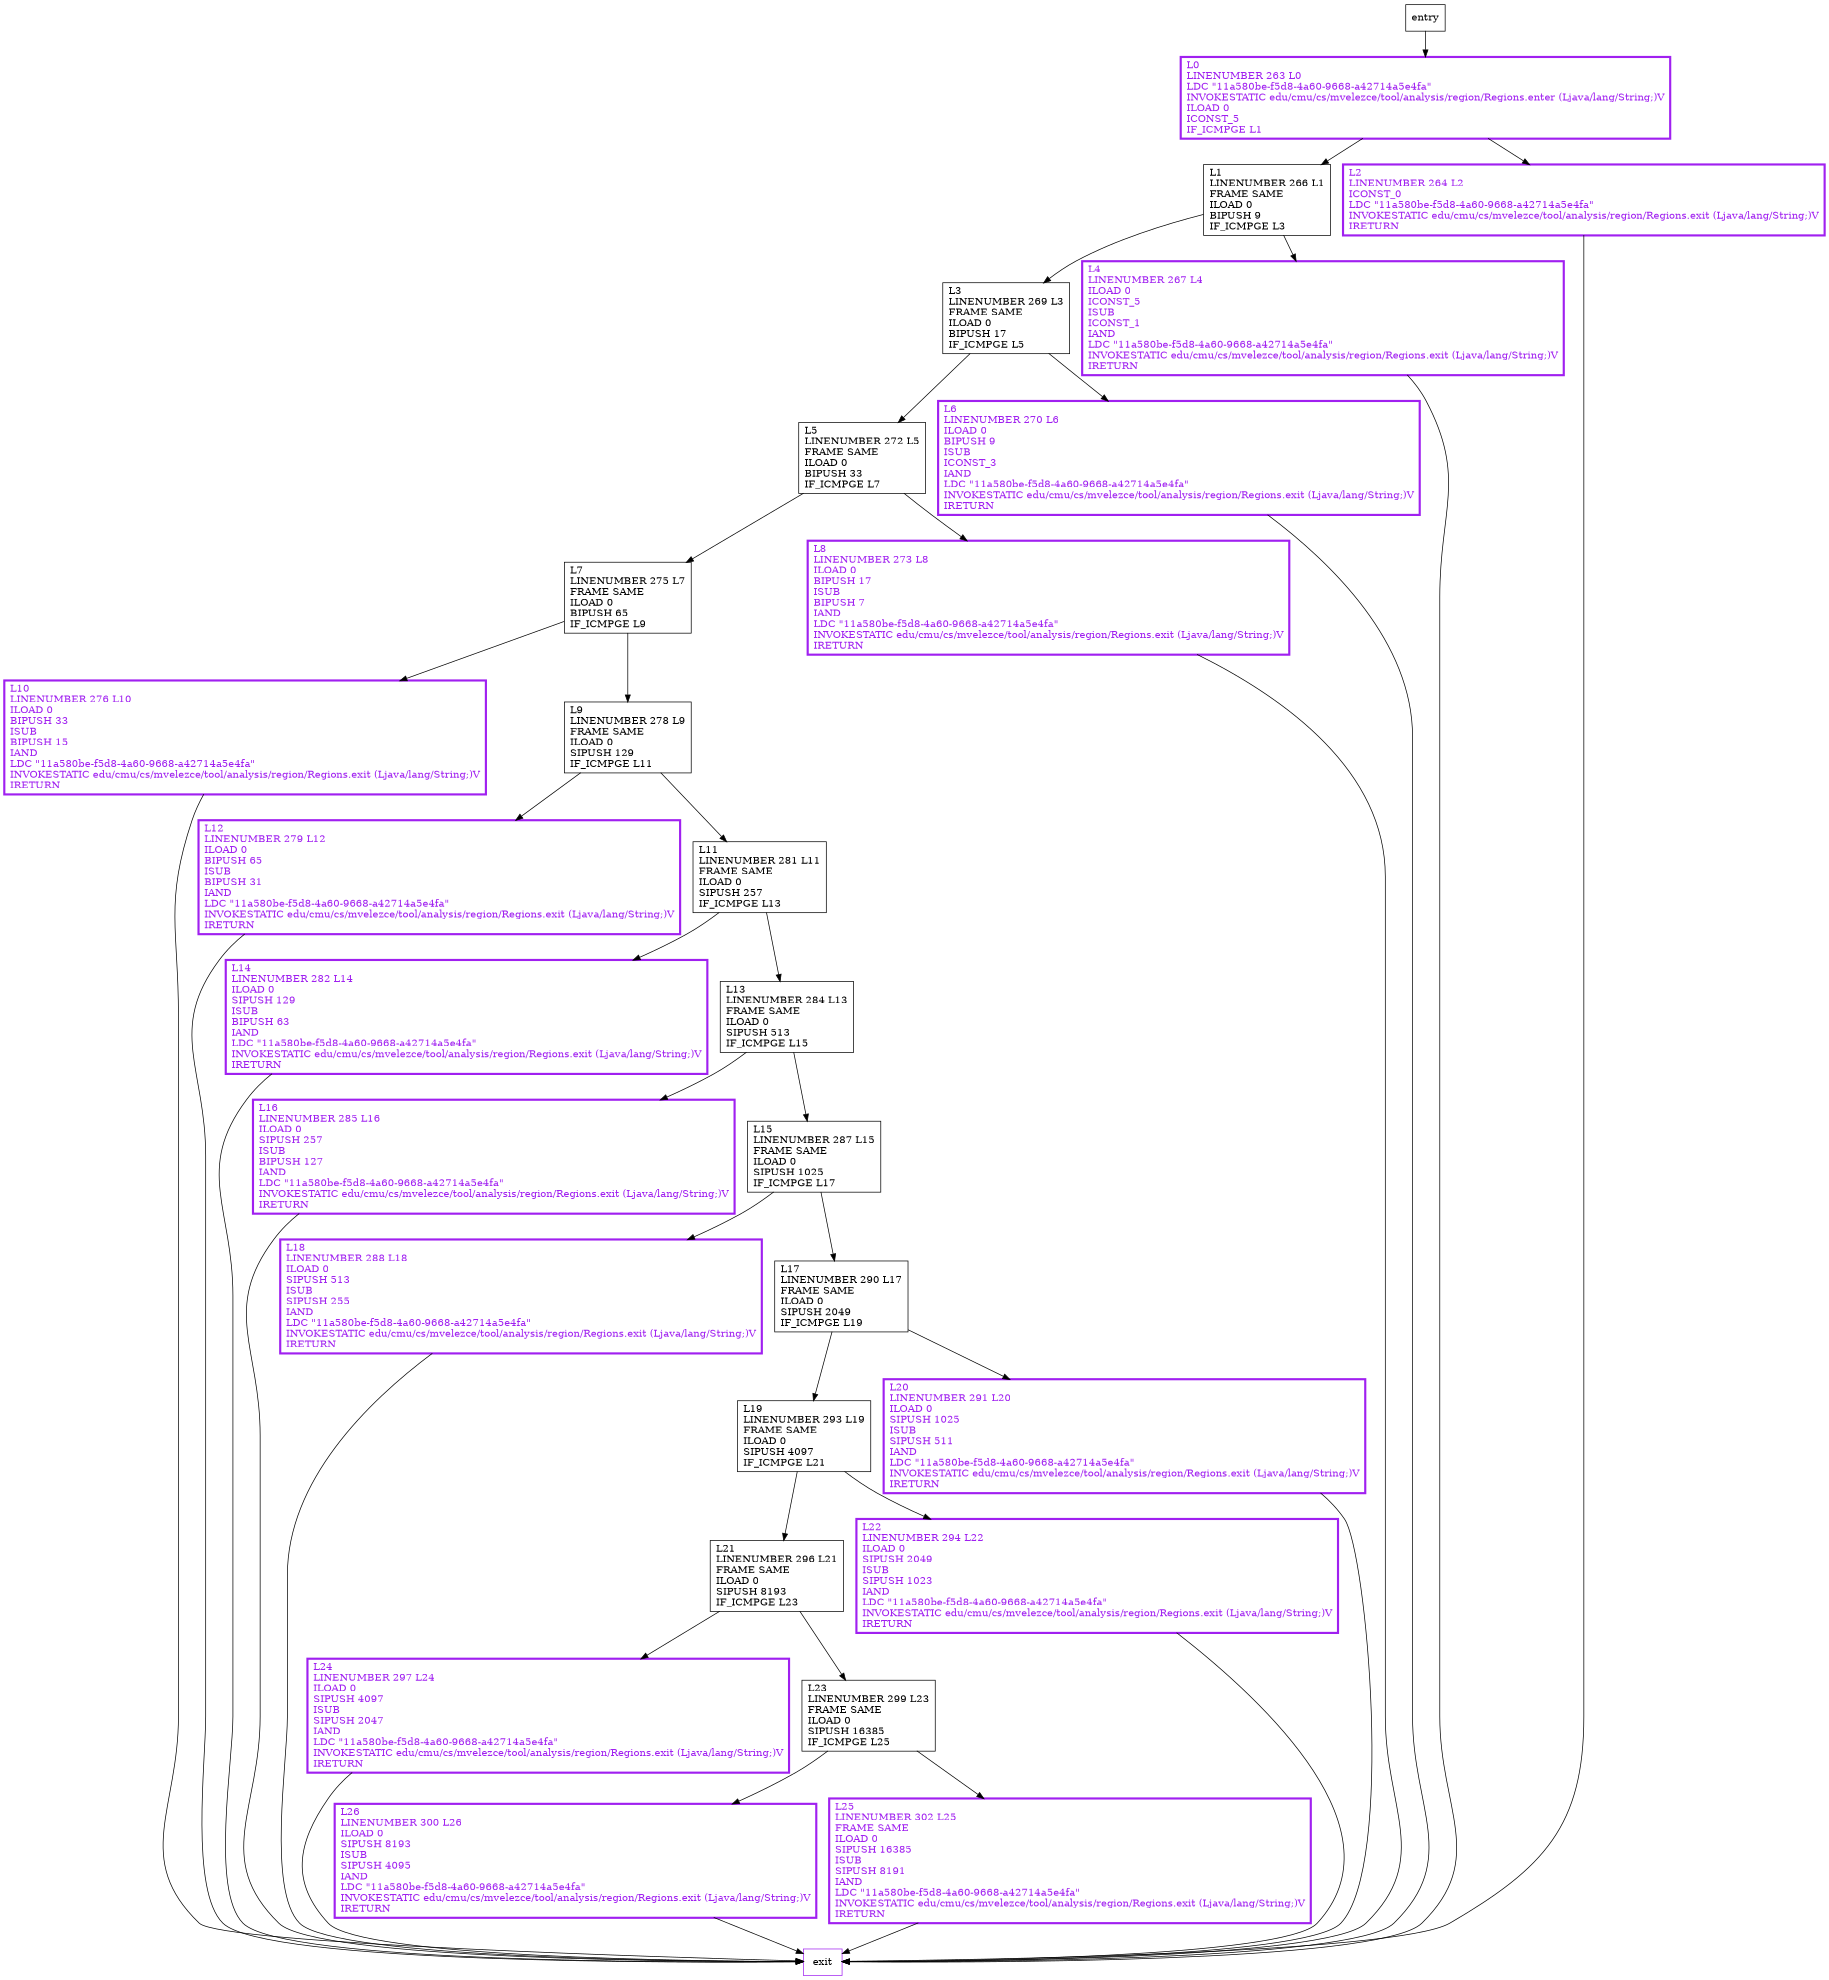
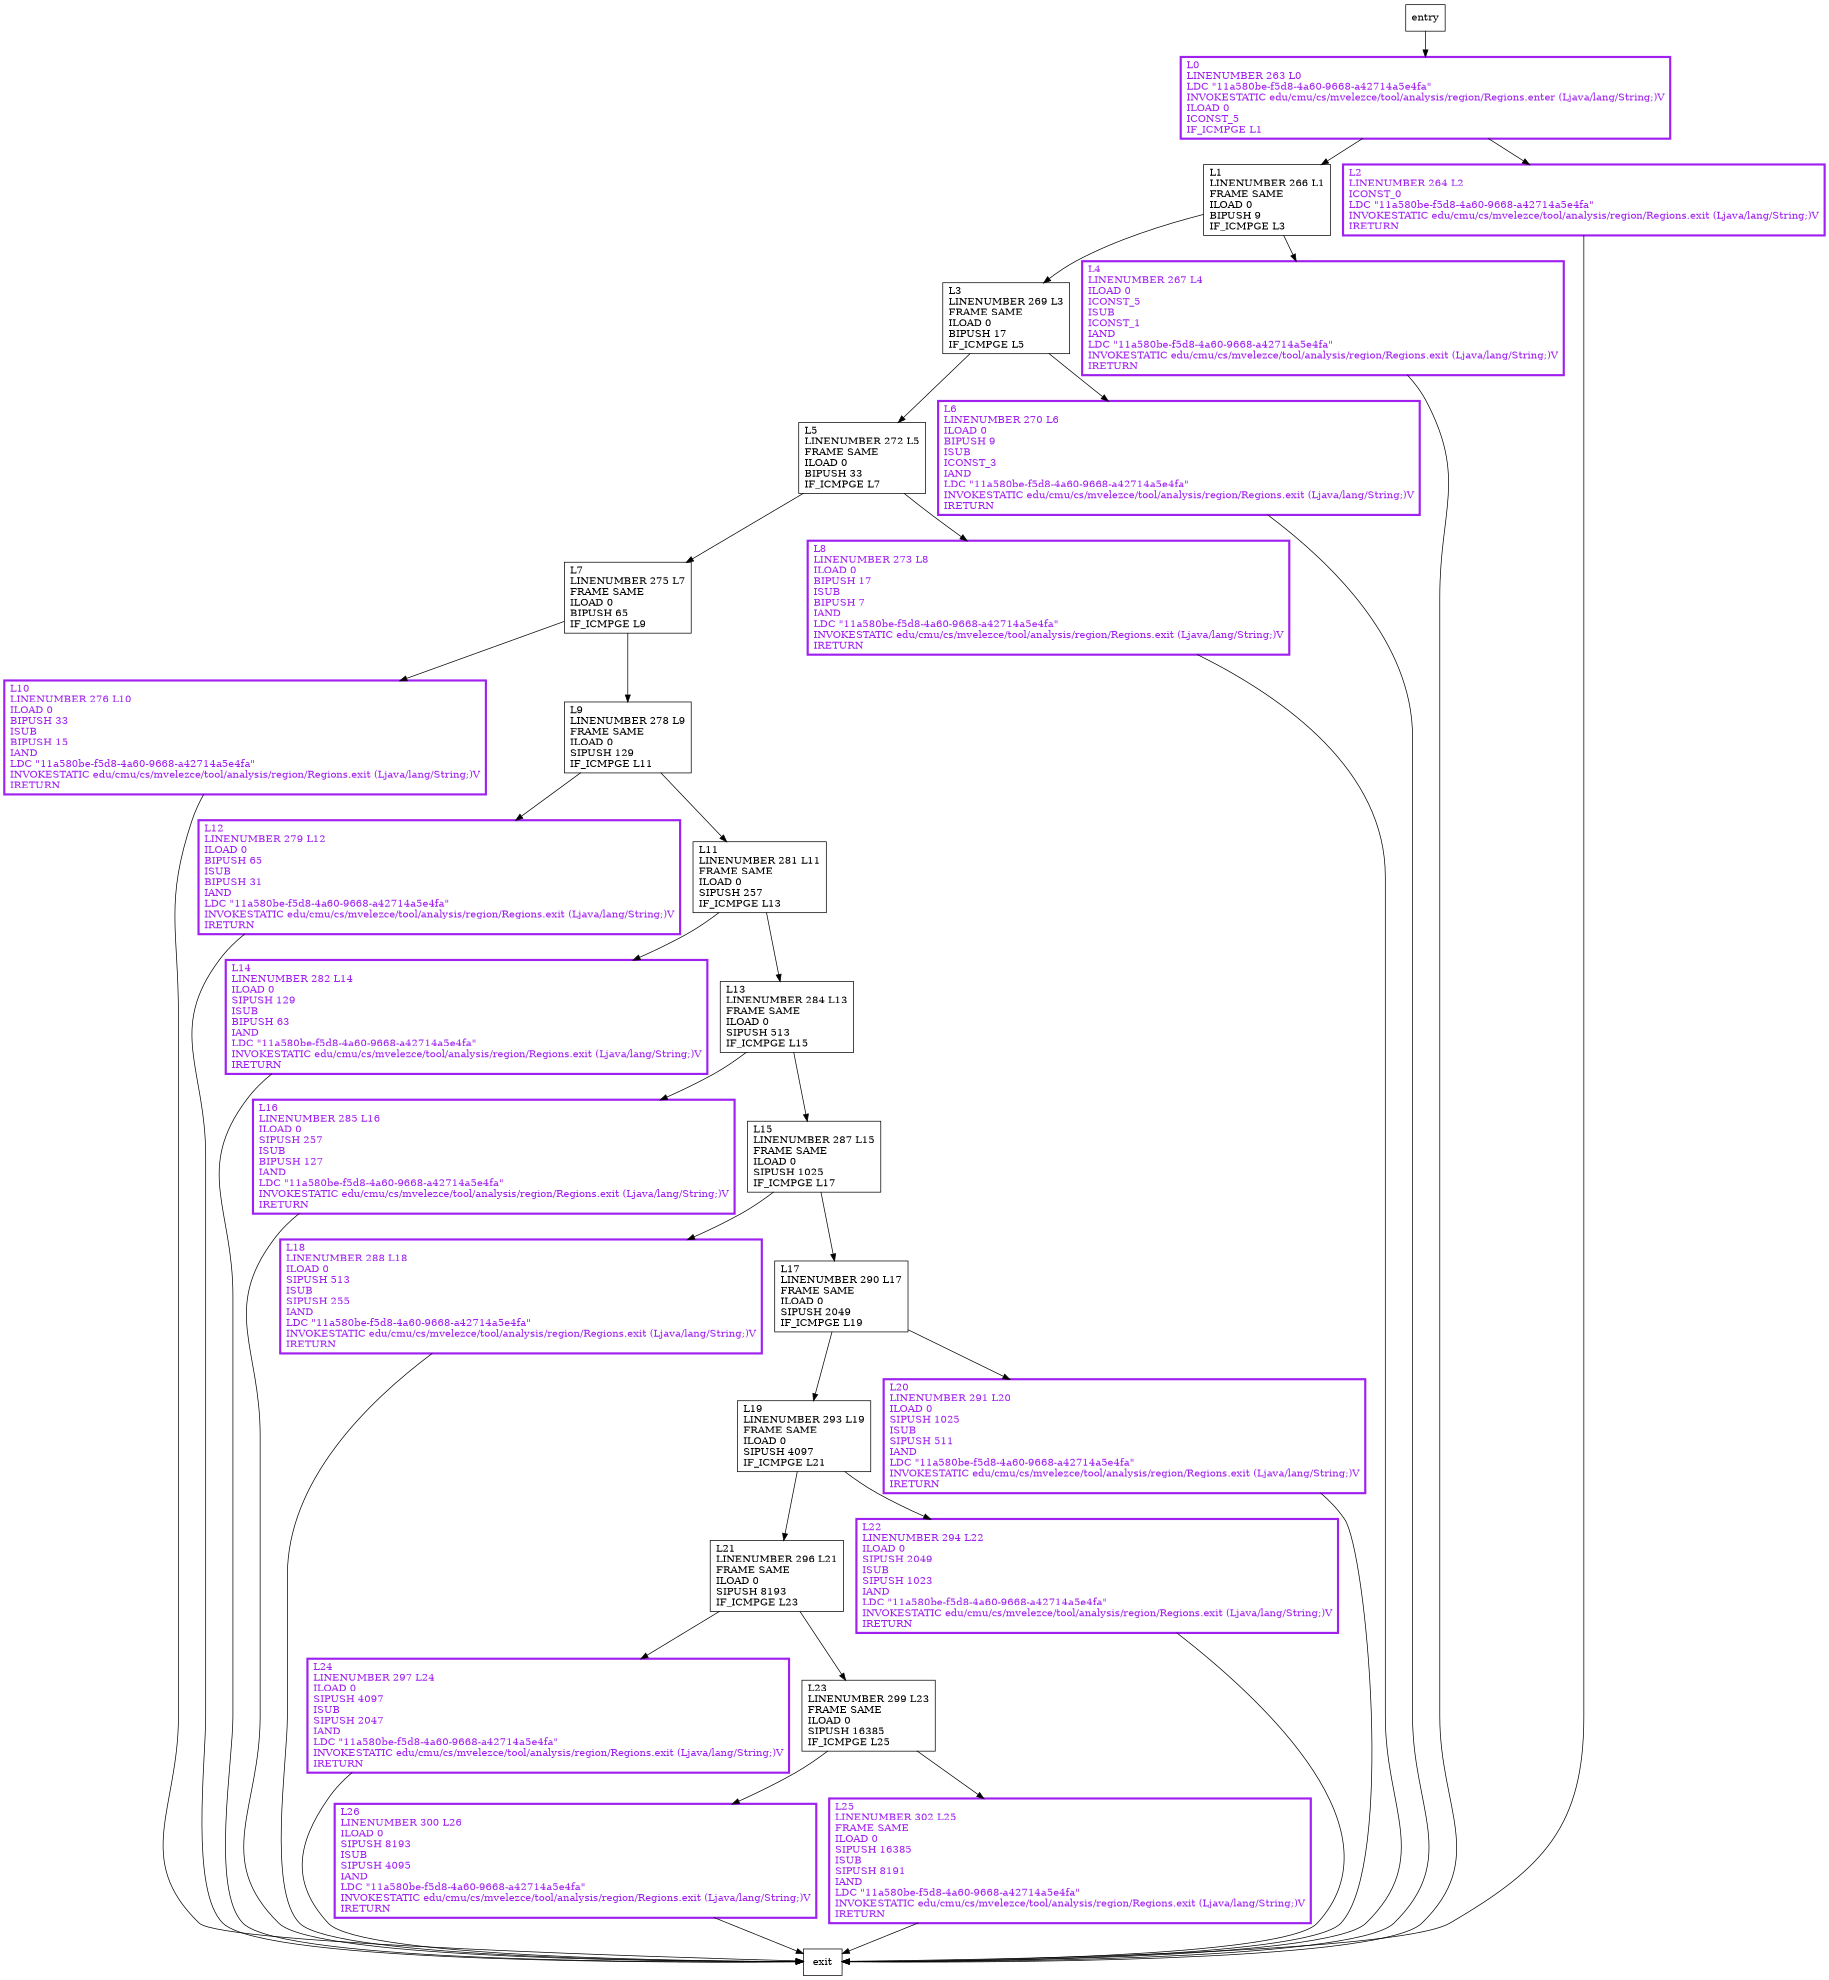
(823, 1962) -> (823, 1962)
